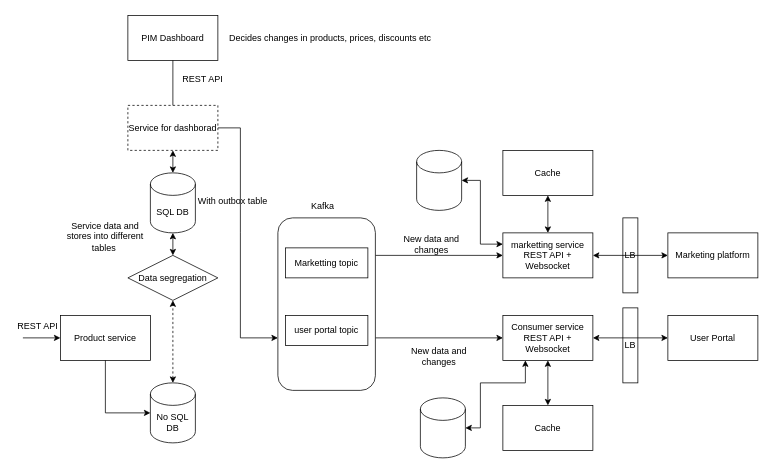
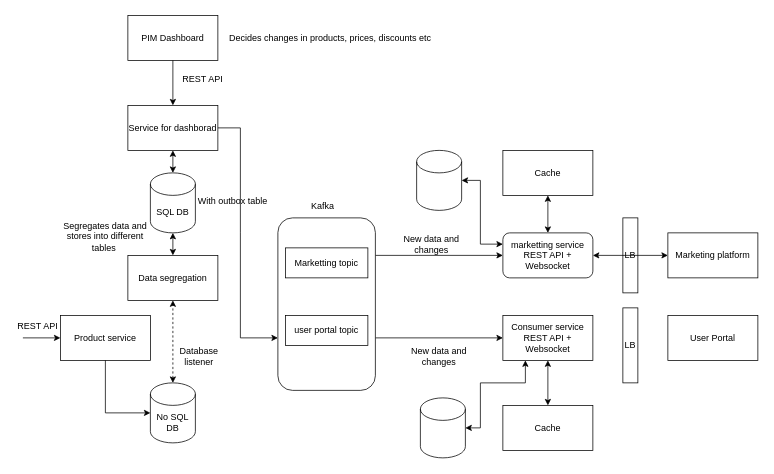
(173, 101) -> (173, 99)
(173, 128) -> (173, 128)
(105, 237) -> (105, 237)
(548, 255) -> (548, 255)
(173, 278) -> (173, 278)
(661, 338) -> none
none -> (199, 357)
